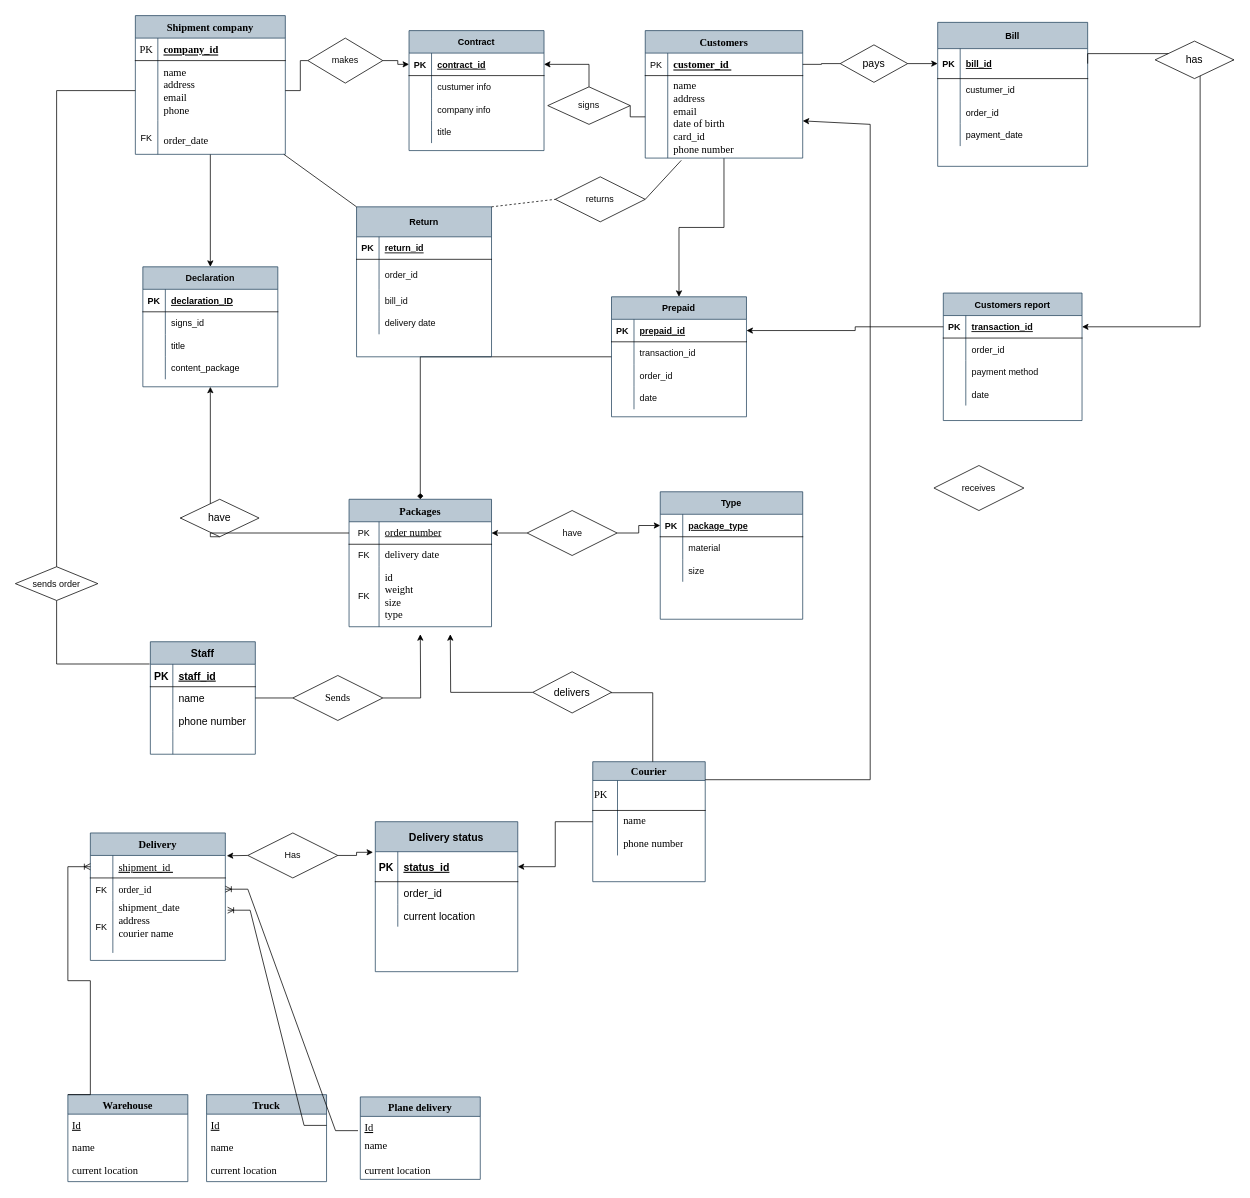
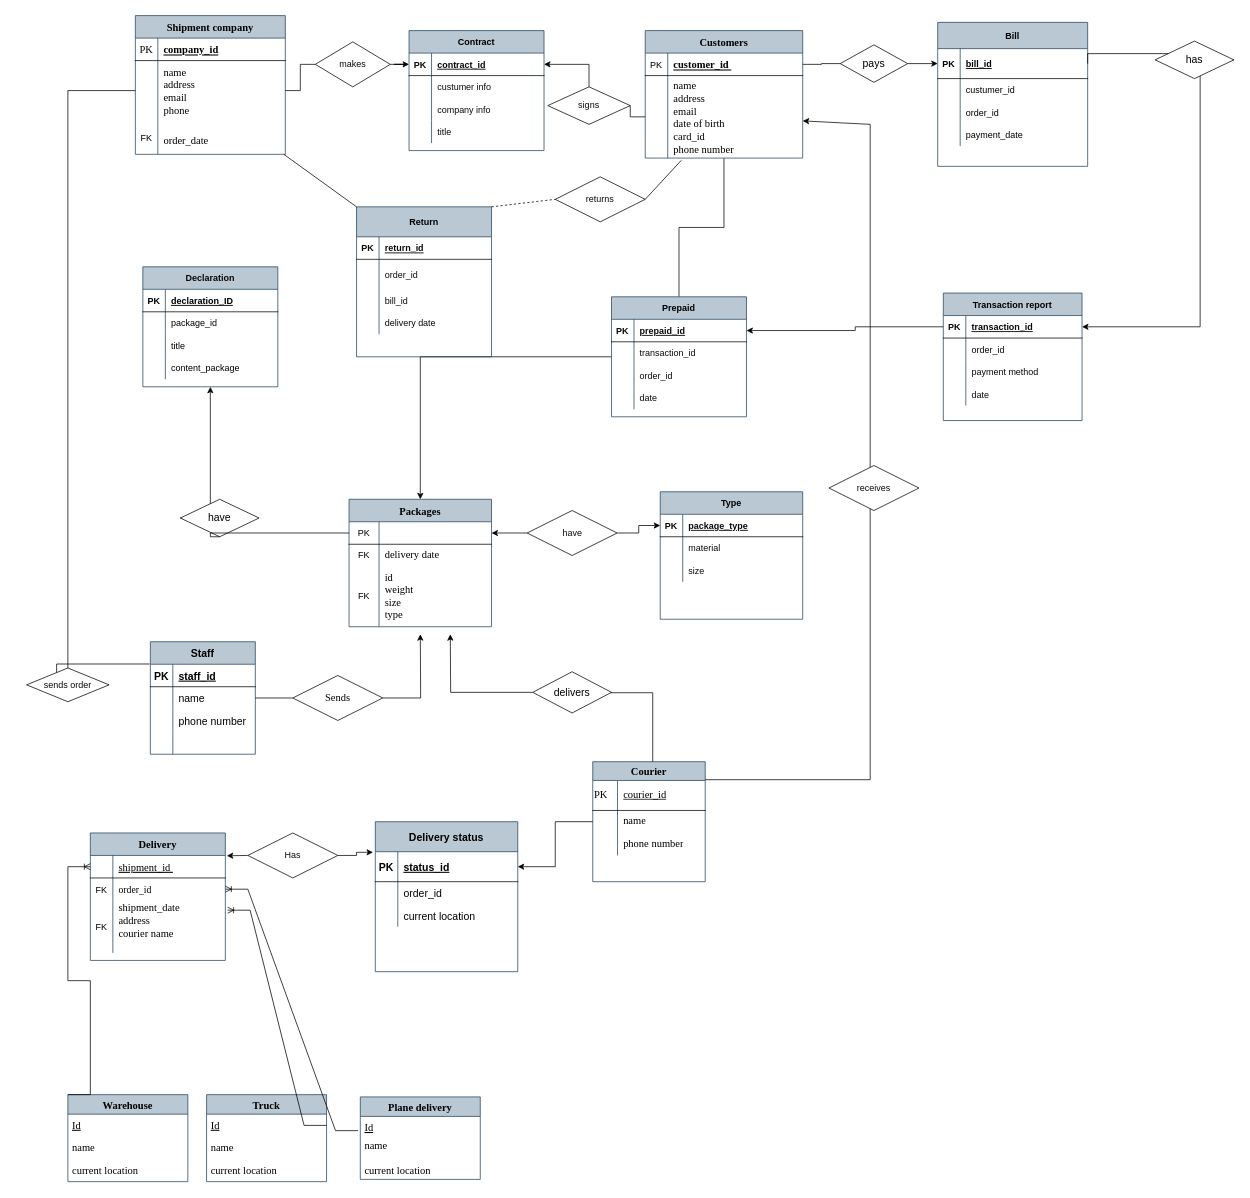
(345, 60) -> (353, 64)
(210, 208) -> none
(679, 290) -> (679, 292)
(1013, 305) -> (1013, 305)
(189, 323) -> (195, 323)
(979, 488) -> (874, 488)
(420, 492) -> (420, 492)
(435, 533) -> none
(57, 584) -> (68, 685)
none -> (662, 795)
